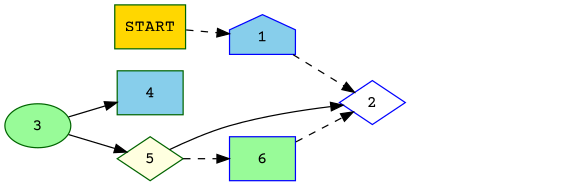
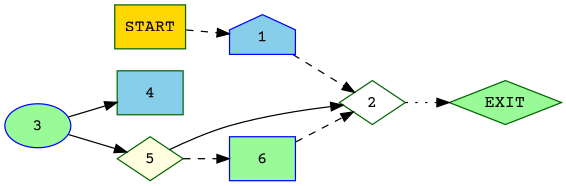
(372, 103) -> (372, 103)
none -> (505, 103)
(38, 126) -> (38, 126)
